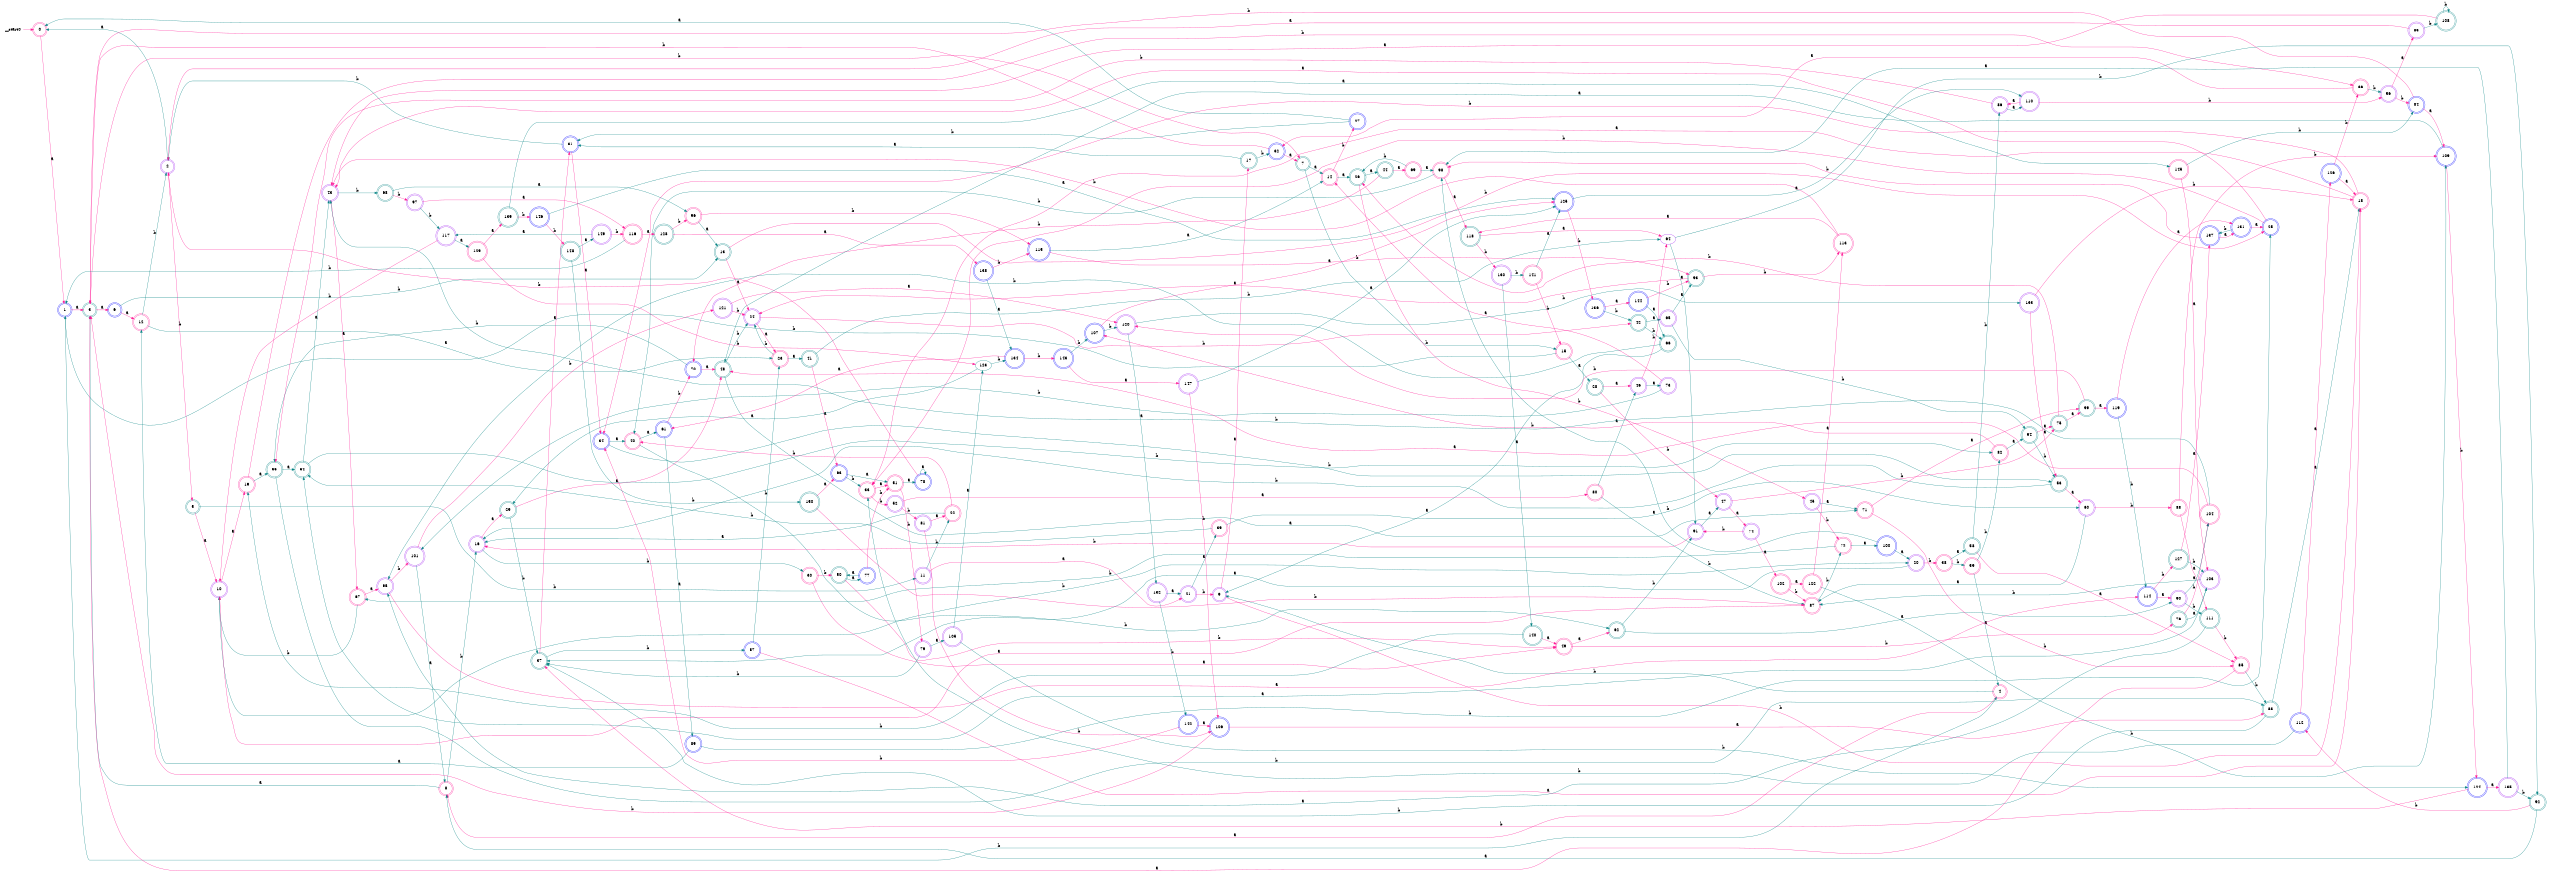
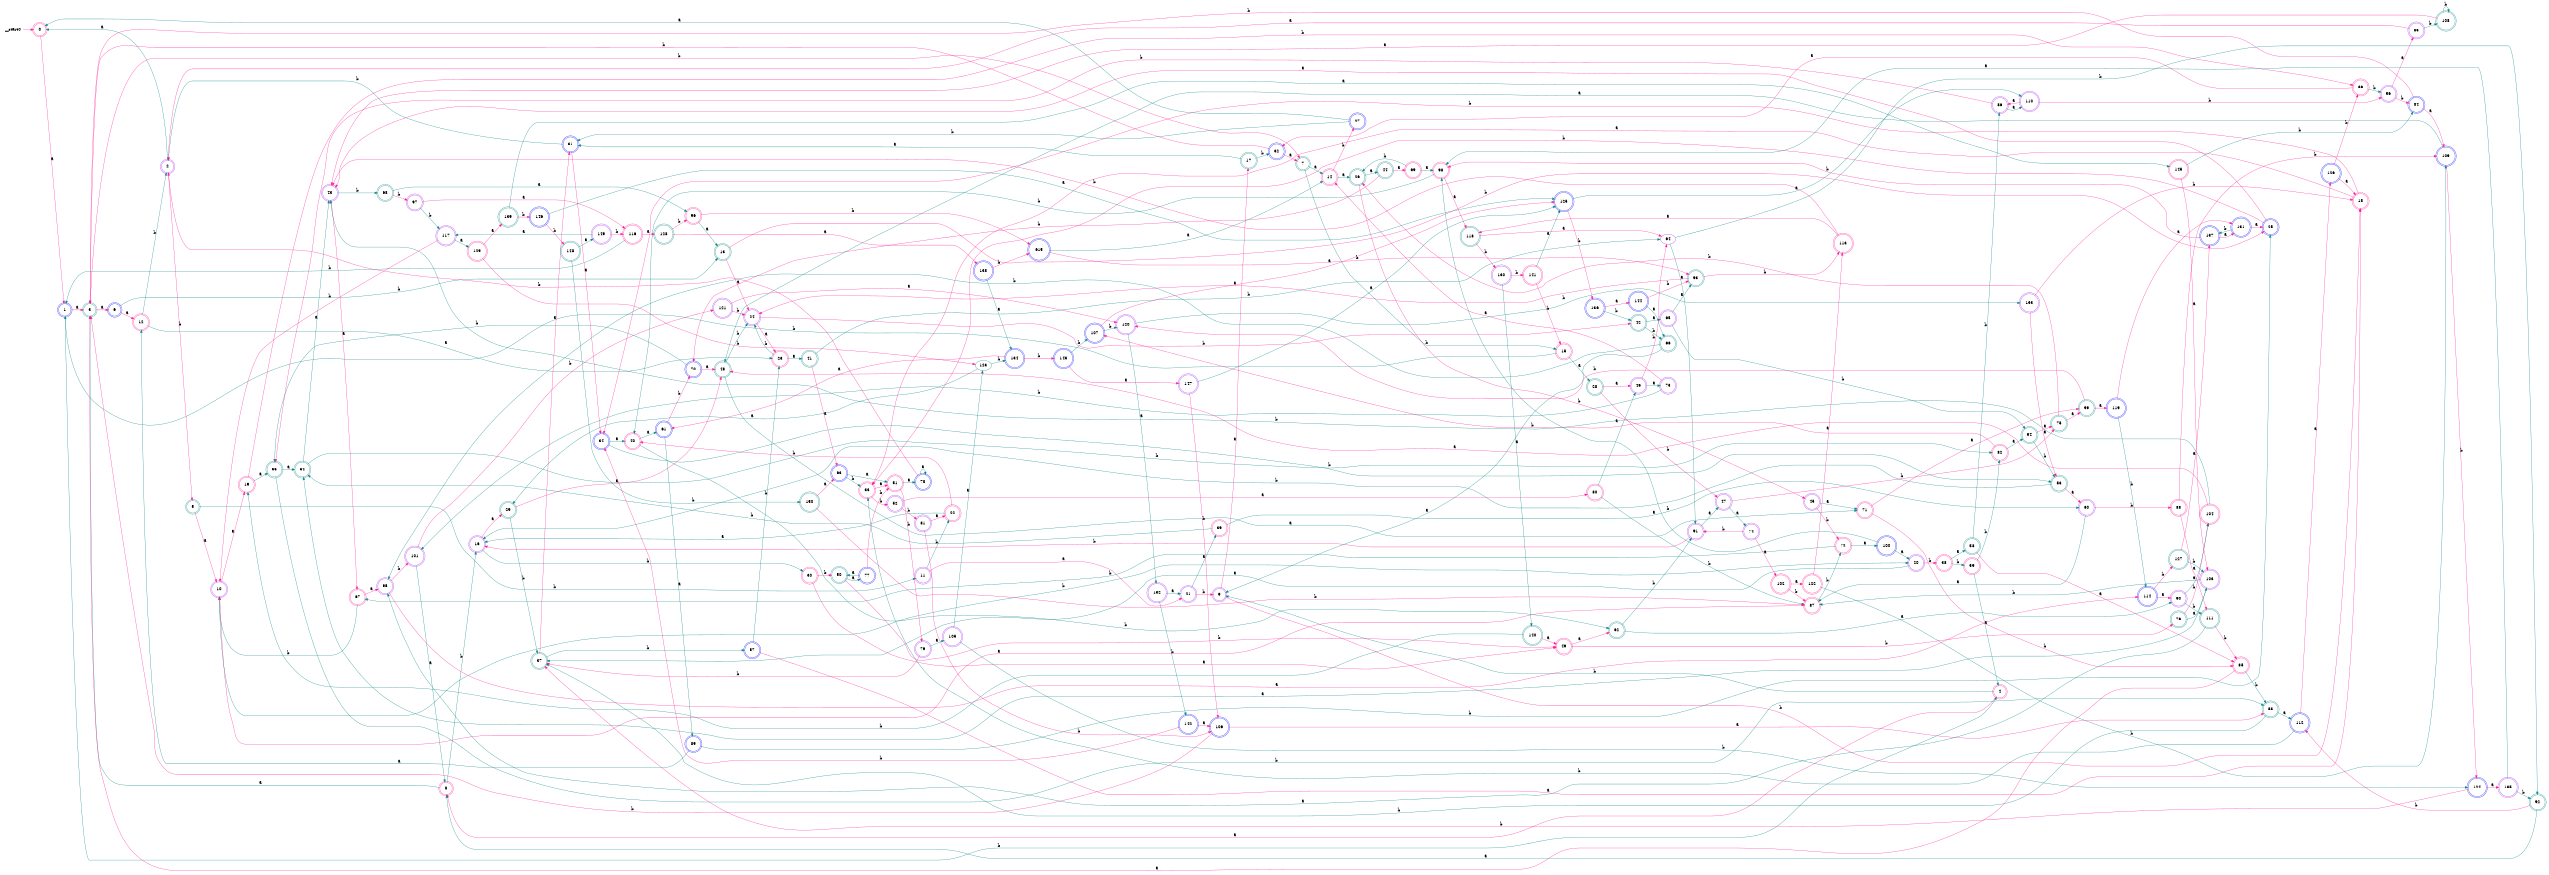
(1039, 250) -> (1039, 250)
(1516, 275) -> (1516, 275)
(2319, 457) -> (2283, 715)
(1736, 515) -> (1736, 515)
(739, 676) -> (739, 676)
